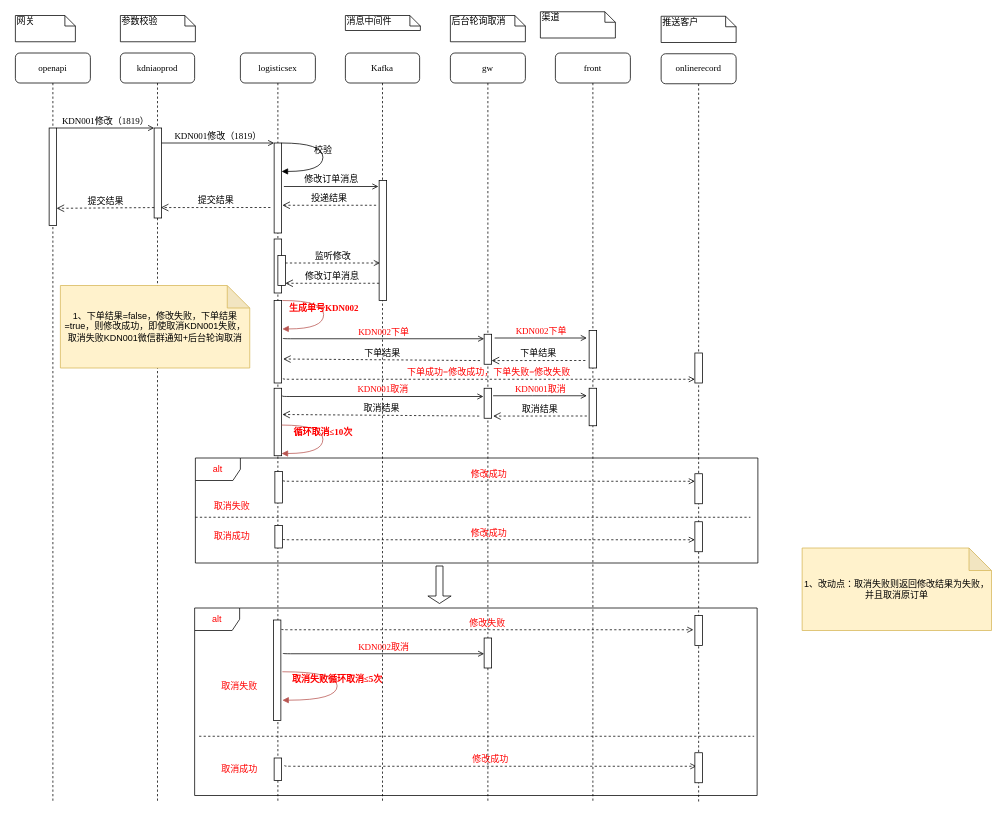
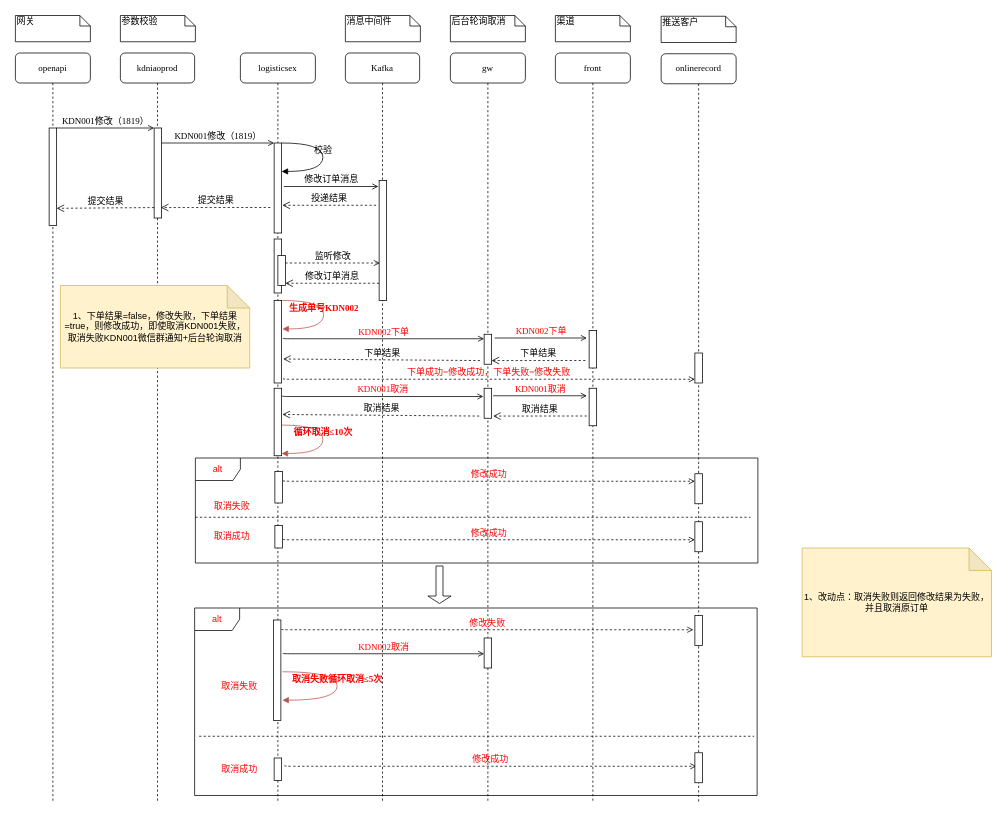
(383, 23) -> (383, 29)
(578, 25) -> (593, 29)
(45, 29) -> (53, 29)
(897, 589) -> (897, 602)
